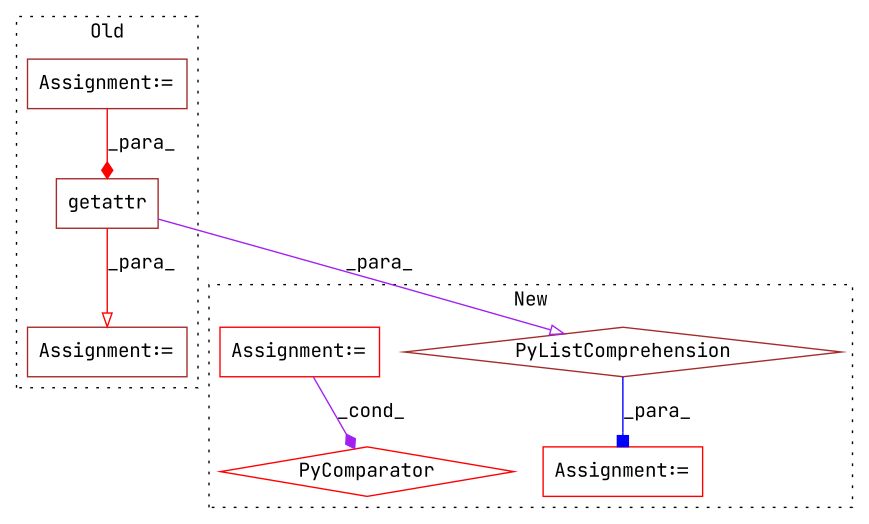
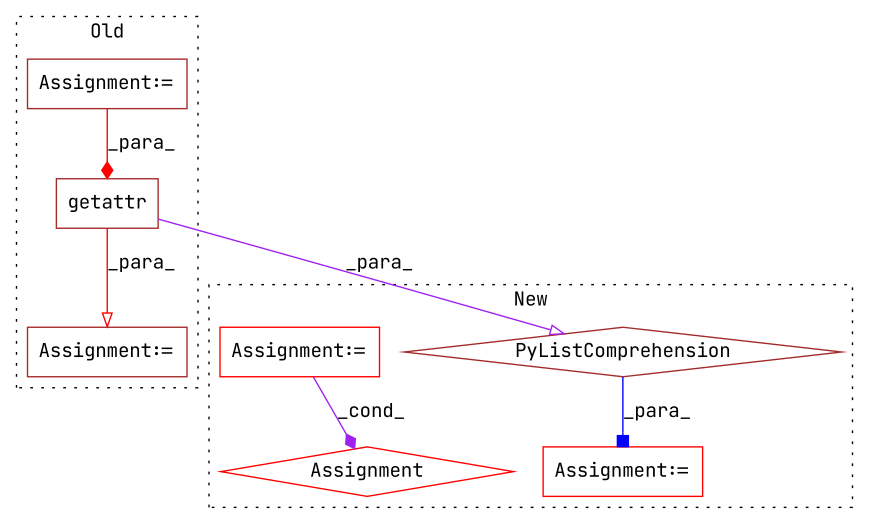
(367, 472) -> (367, 472)
